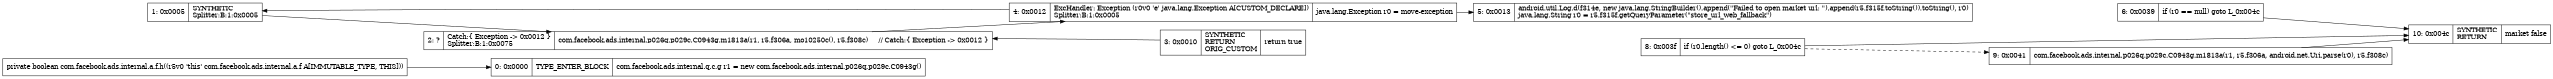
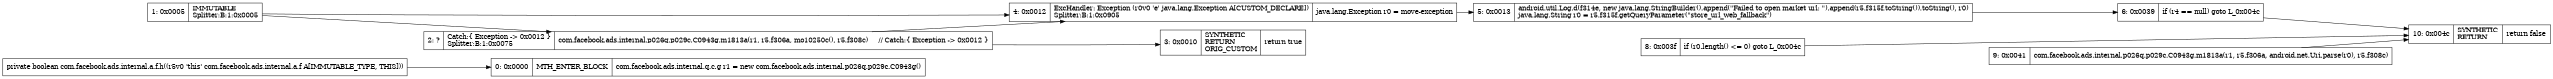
(213, 9) -> (214, 9)
(638, 9) -> (633, 15)
none -> (2043, 12)
(2211, 12) -> (2211, 12)
(1087, 16) -> (1087, 16)
(2526, 34) -> (2526, 34)
(1079, 39) -> (1074, 45)
(1895, 50) -> none
(572, 67) -> (572, 67)
